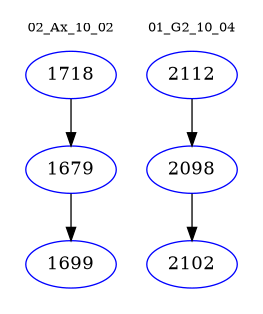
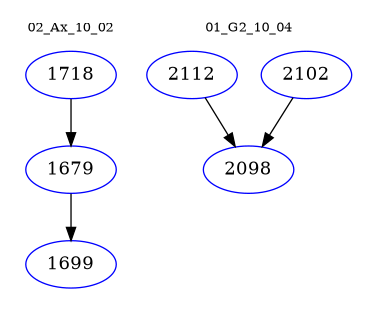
(192, 211) -> (281, 116)
